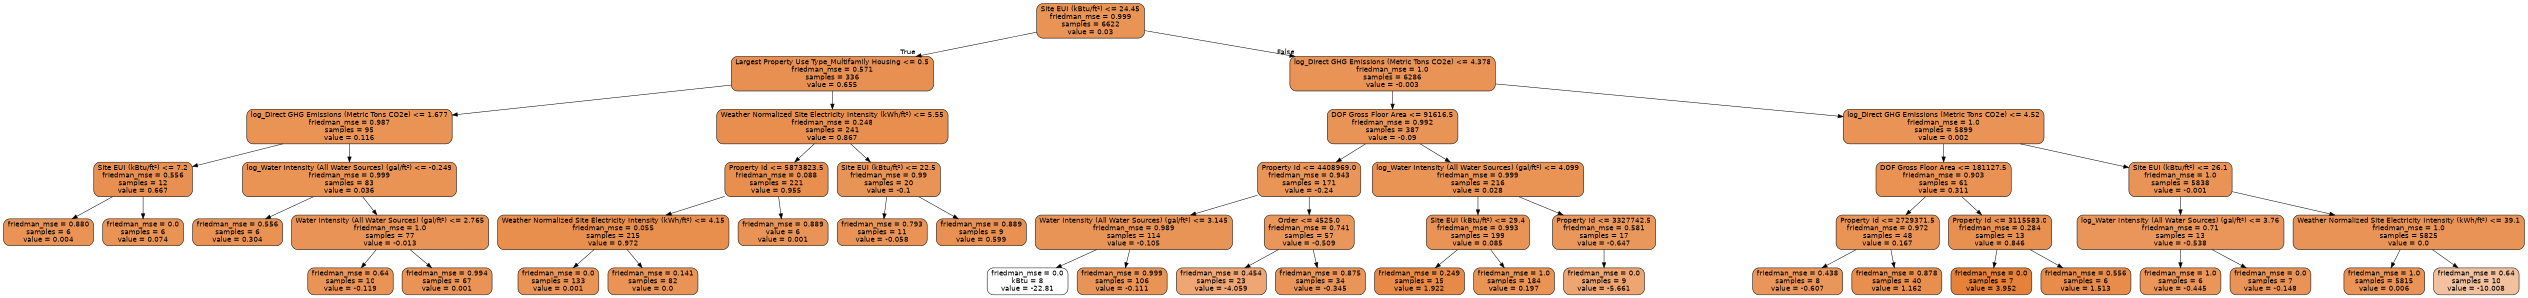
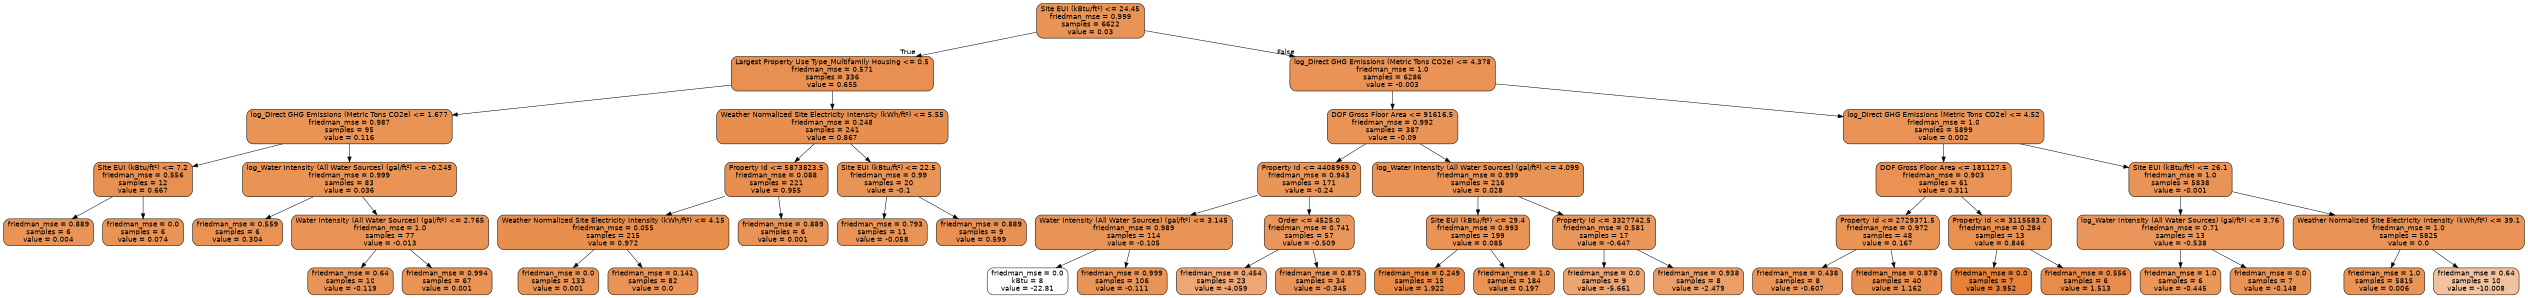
(49, 232) -> (49, 232)
(238, 232) -> (238, 232)
(783, 232) -> (783, 232)
none -> (1699, 281)
